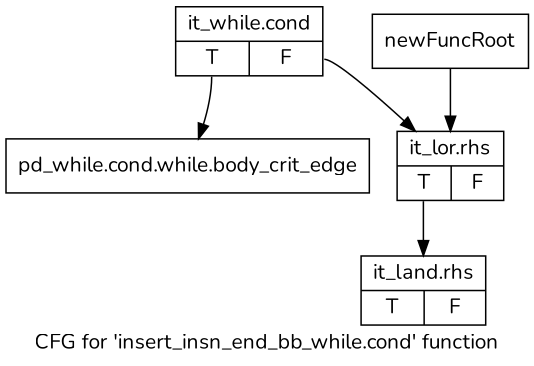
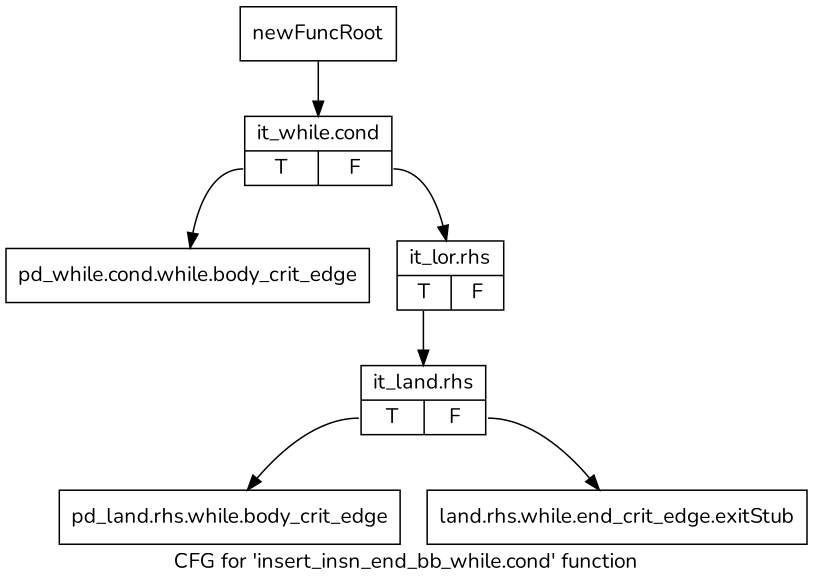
(450, 92) -> (318, 81)
none -> (230, 517)
none -> (617, 517)
